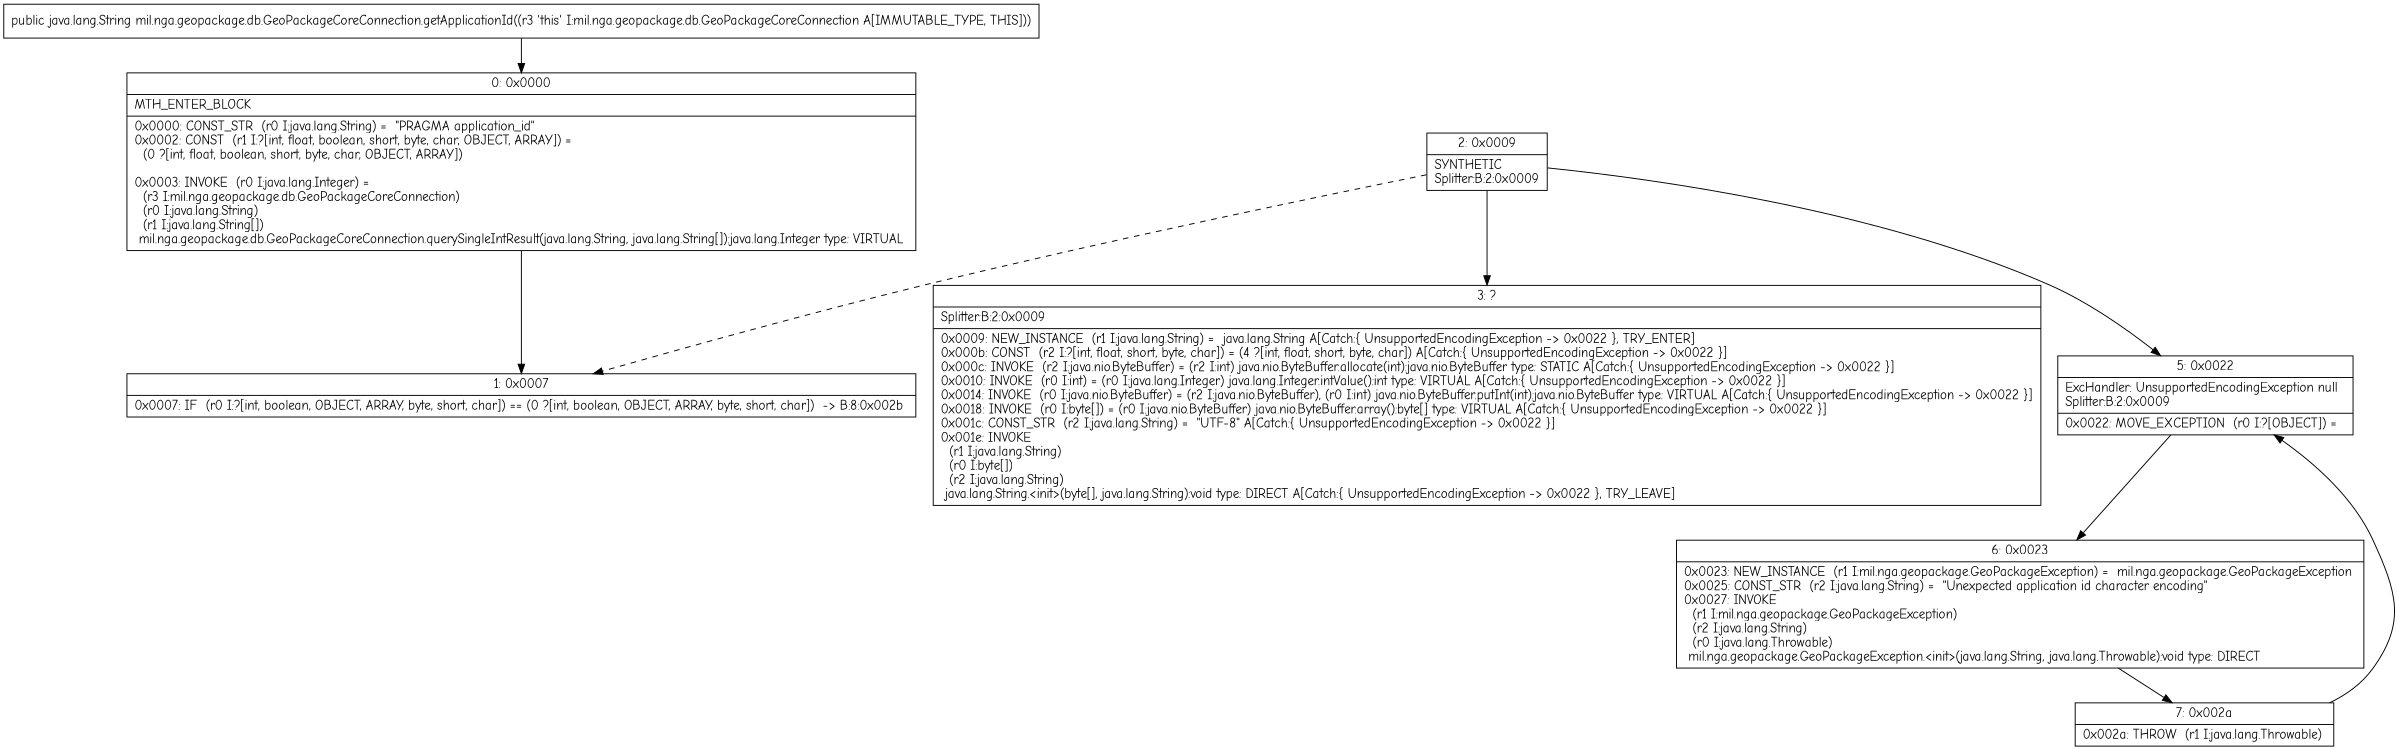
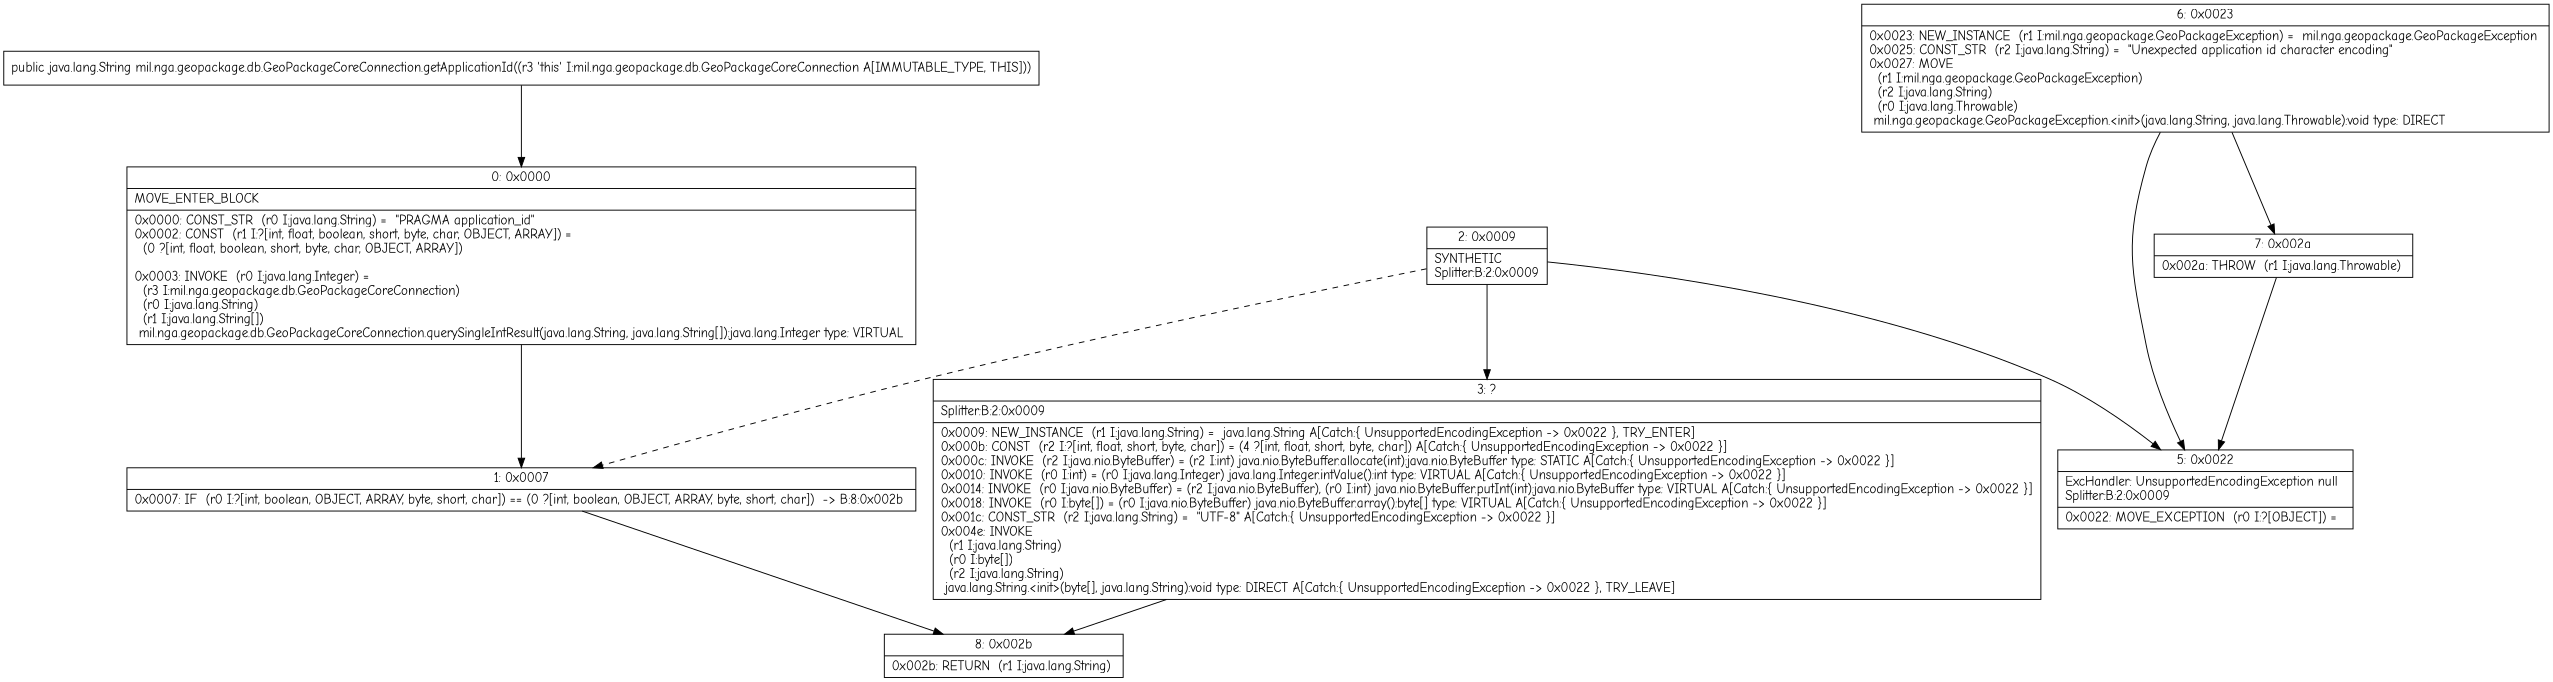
(193, 105) -> (197, 199)
(991, 438) -> (991, 532)
(2127, 484) -> (2136, 288)
(1735, 600) -> (1916, 64)
none -> (1004, 656)
